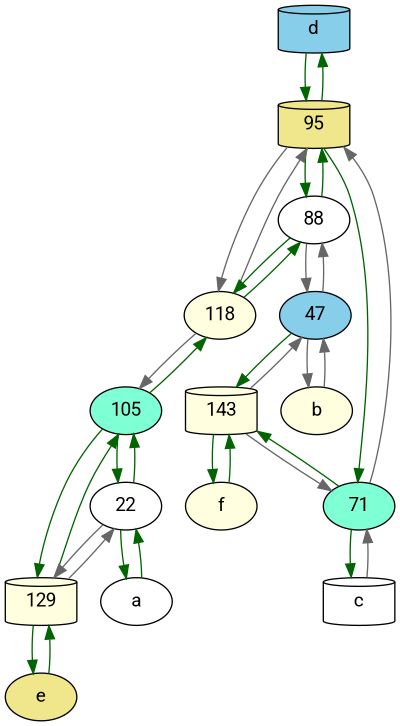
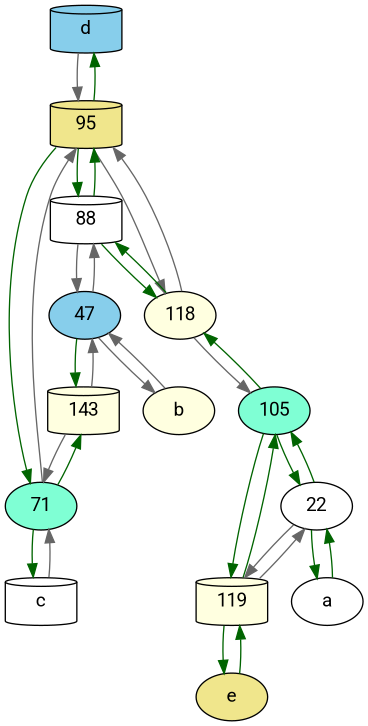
(305, 70) -> (77, 70)
(314, 220) -> (86, 220)
(221, 506) -> none
(41, 602) -> (232, 602)
